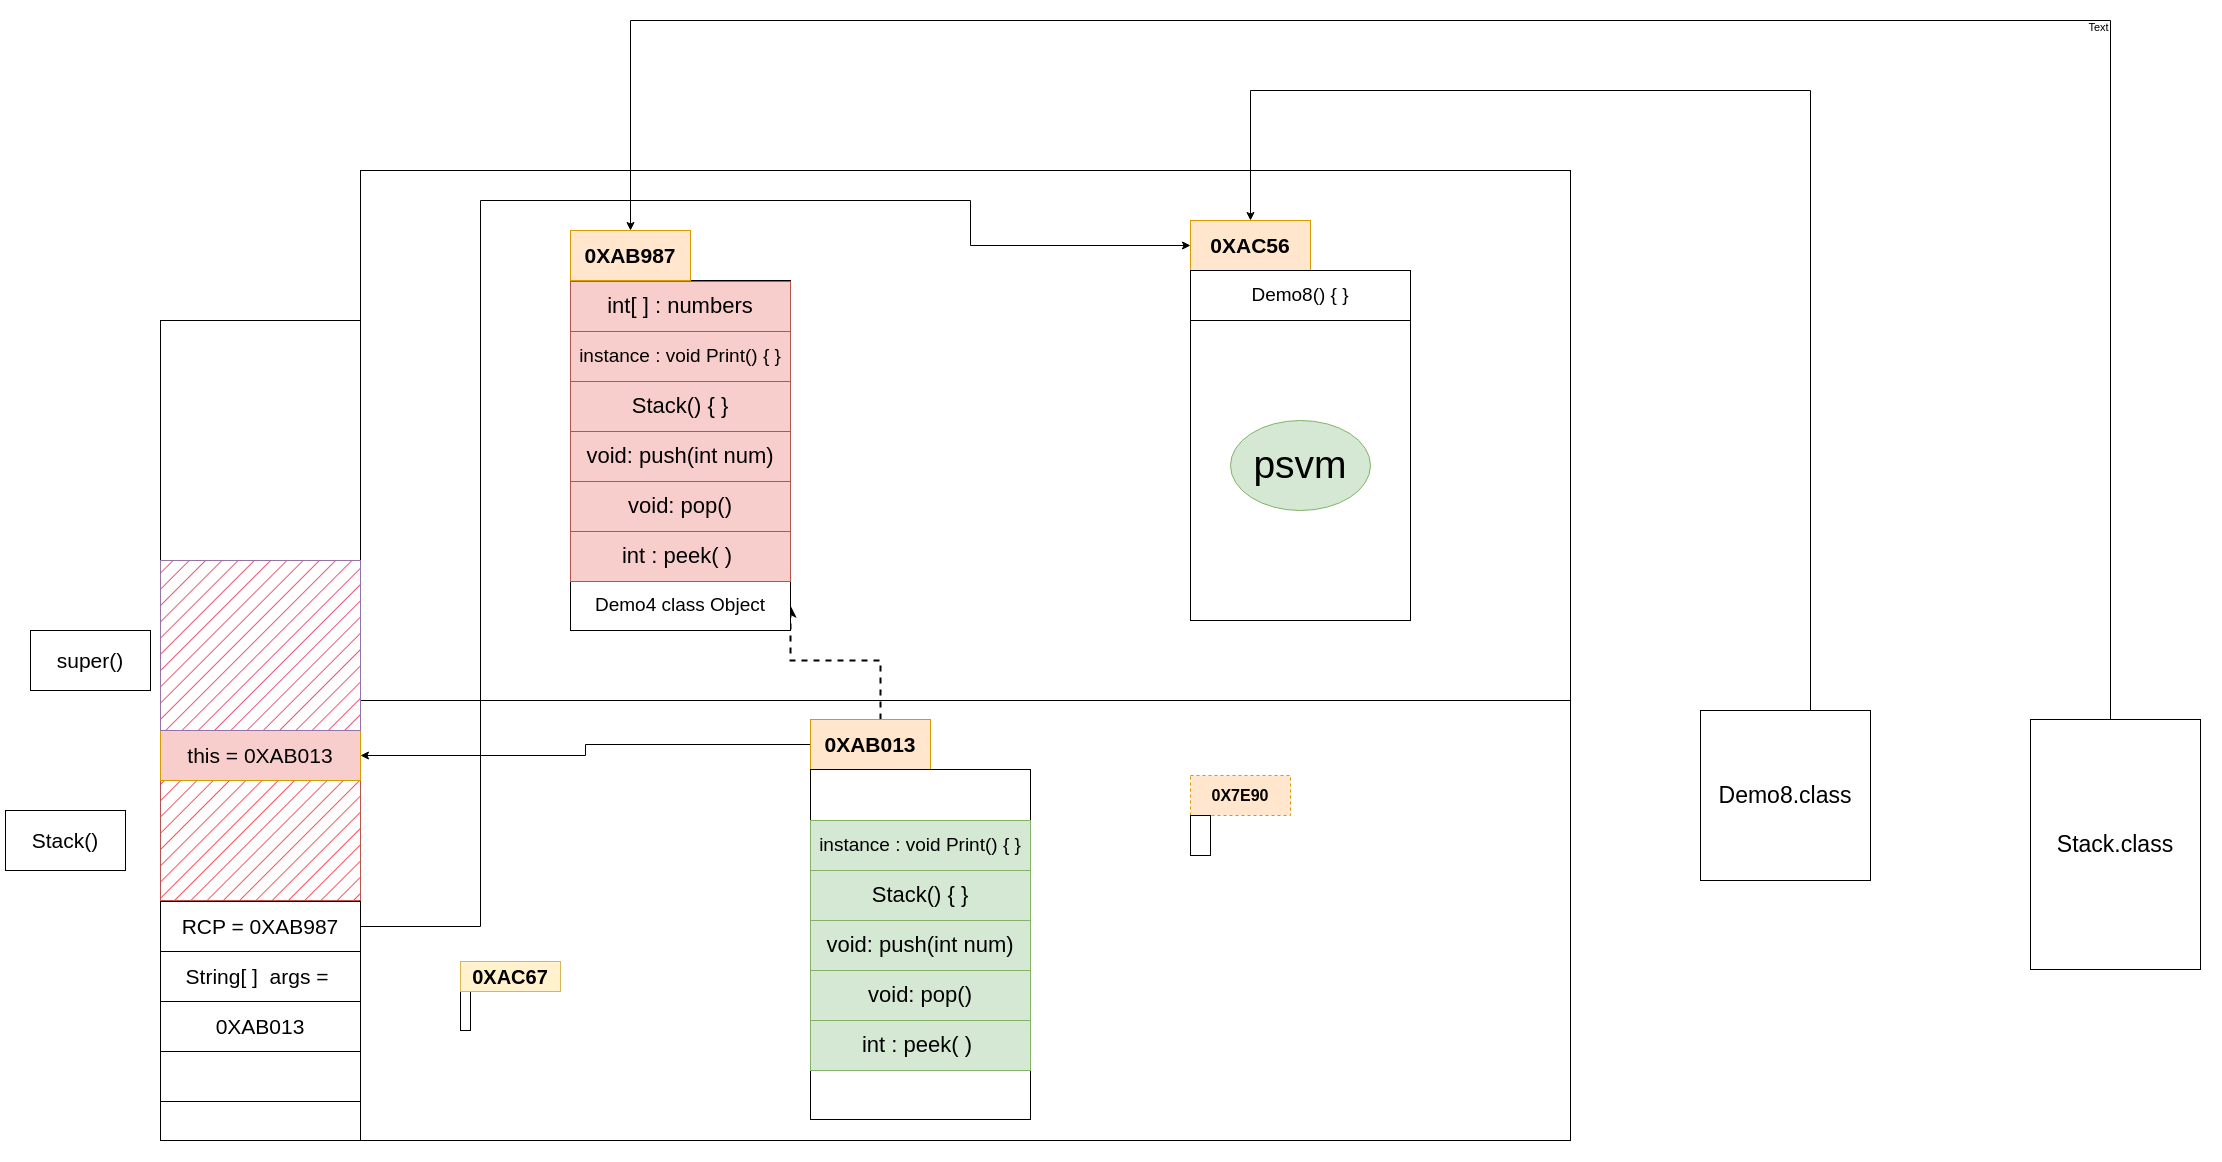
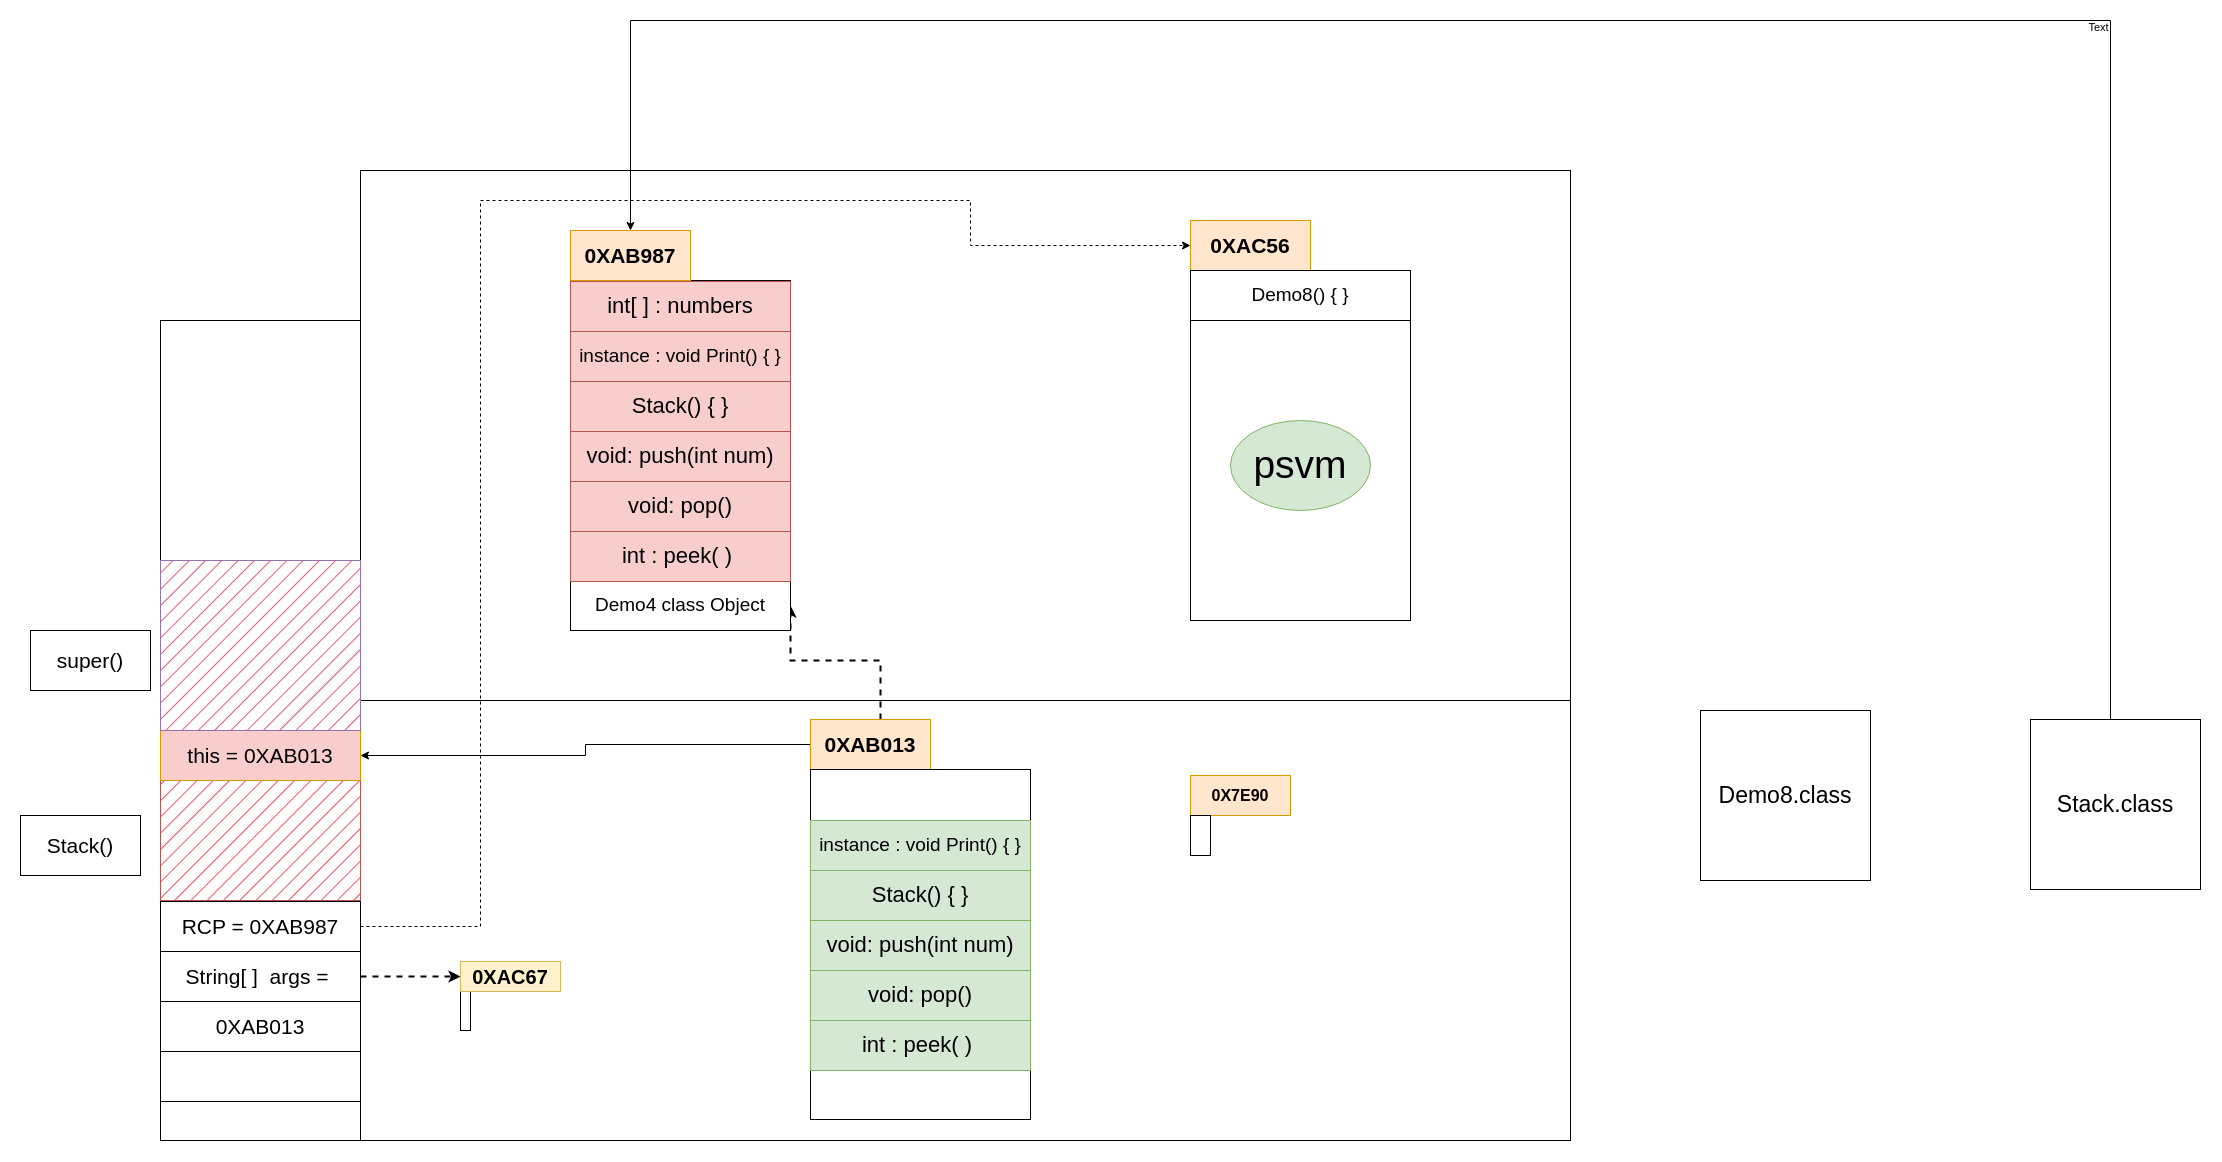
(1780, 91) -> none
(481, 250) -> (481, 250)
(1241, 796) -> (1241, 796)
(66, 841) -> (81, 846)
(2116, 845) -> (2116, 805)
none -> (406, 977)
